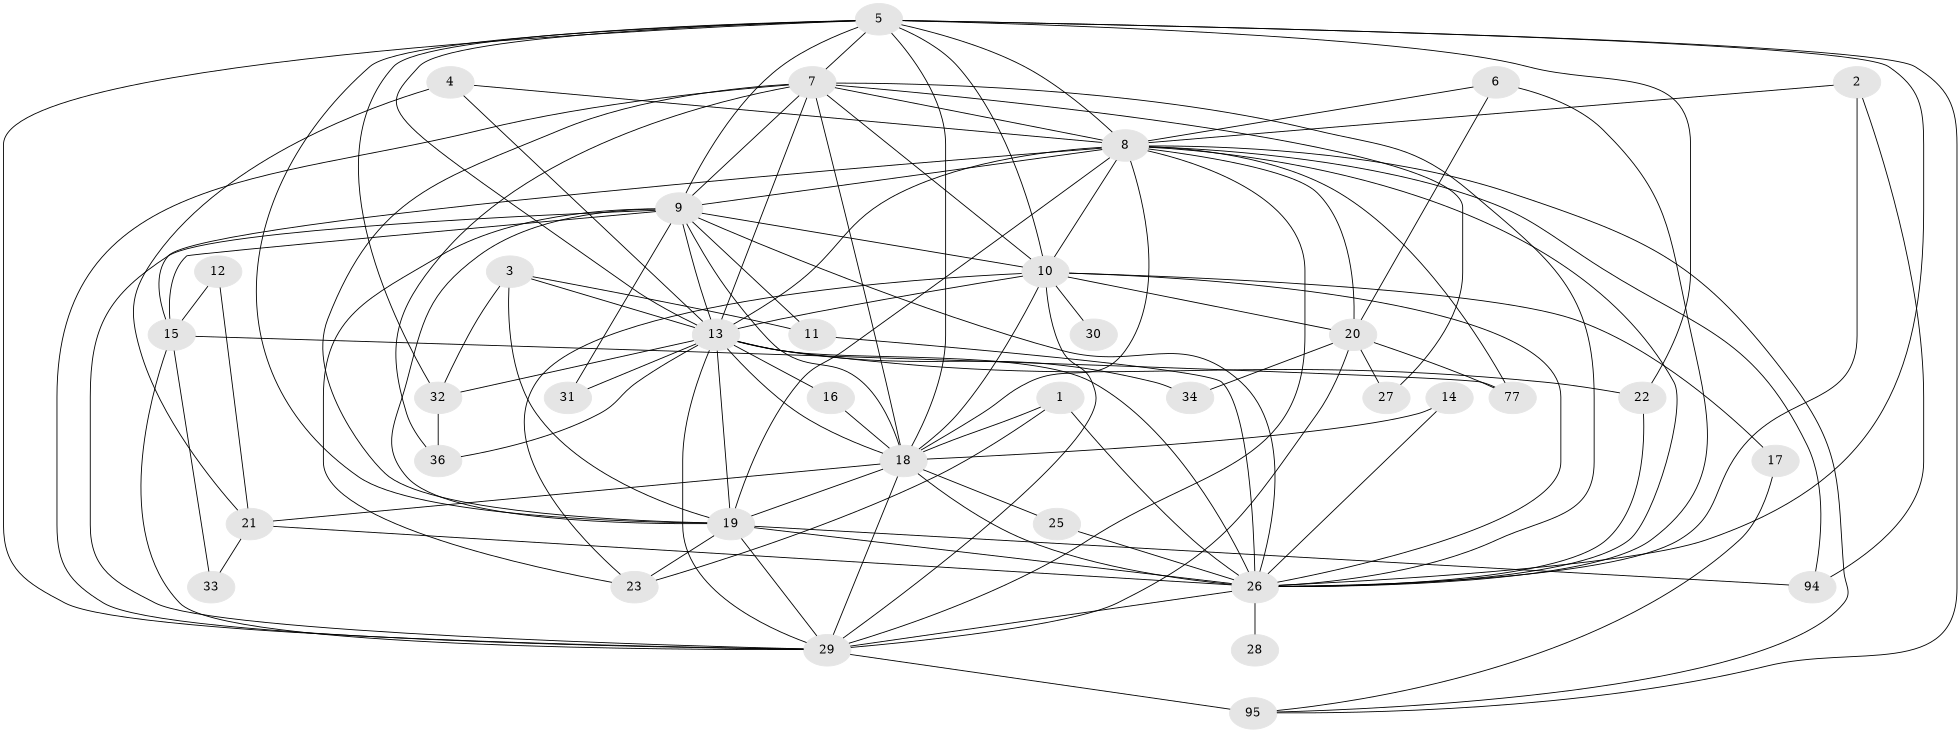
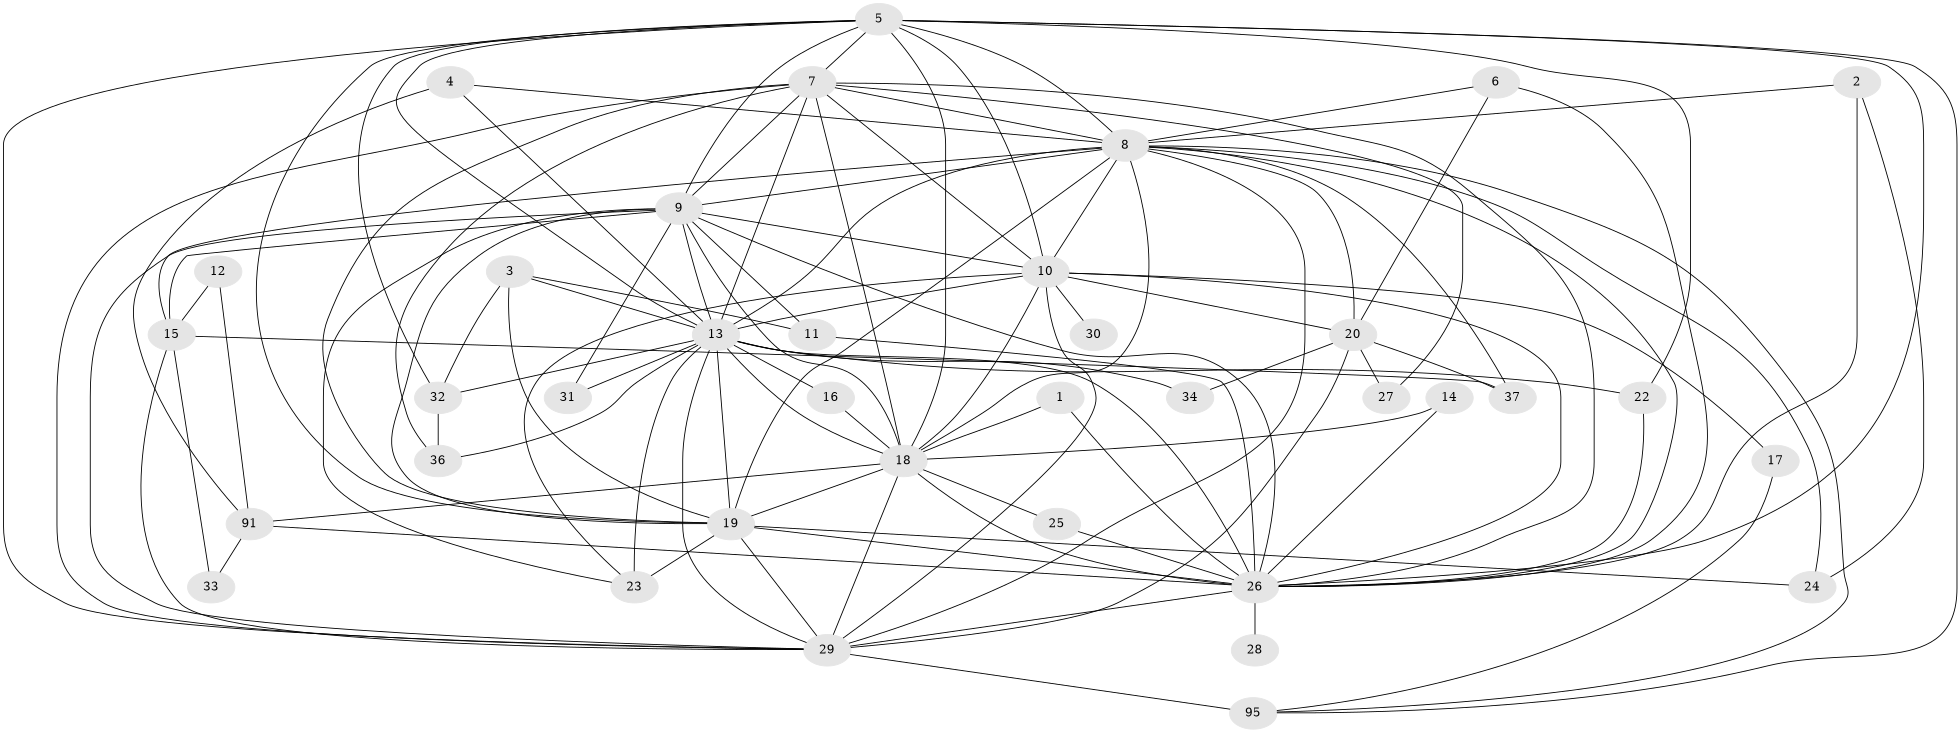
(1513, 398) -> (1513, 398)
(858, 511) -> (647, 452)
(250, 524) -> (250, 524)
(1812, 587) -> (1812, 587)
